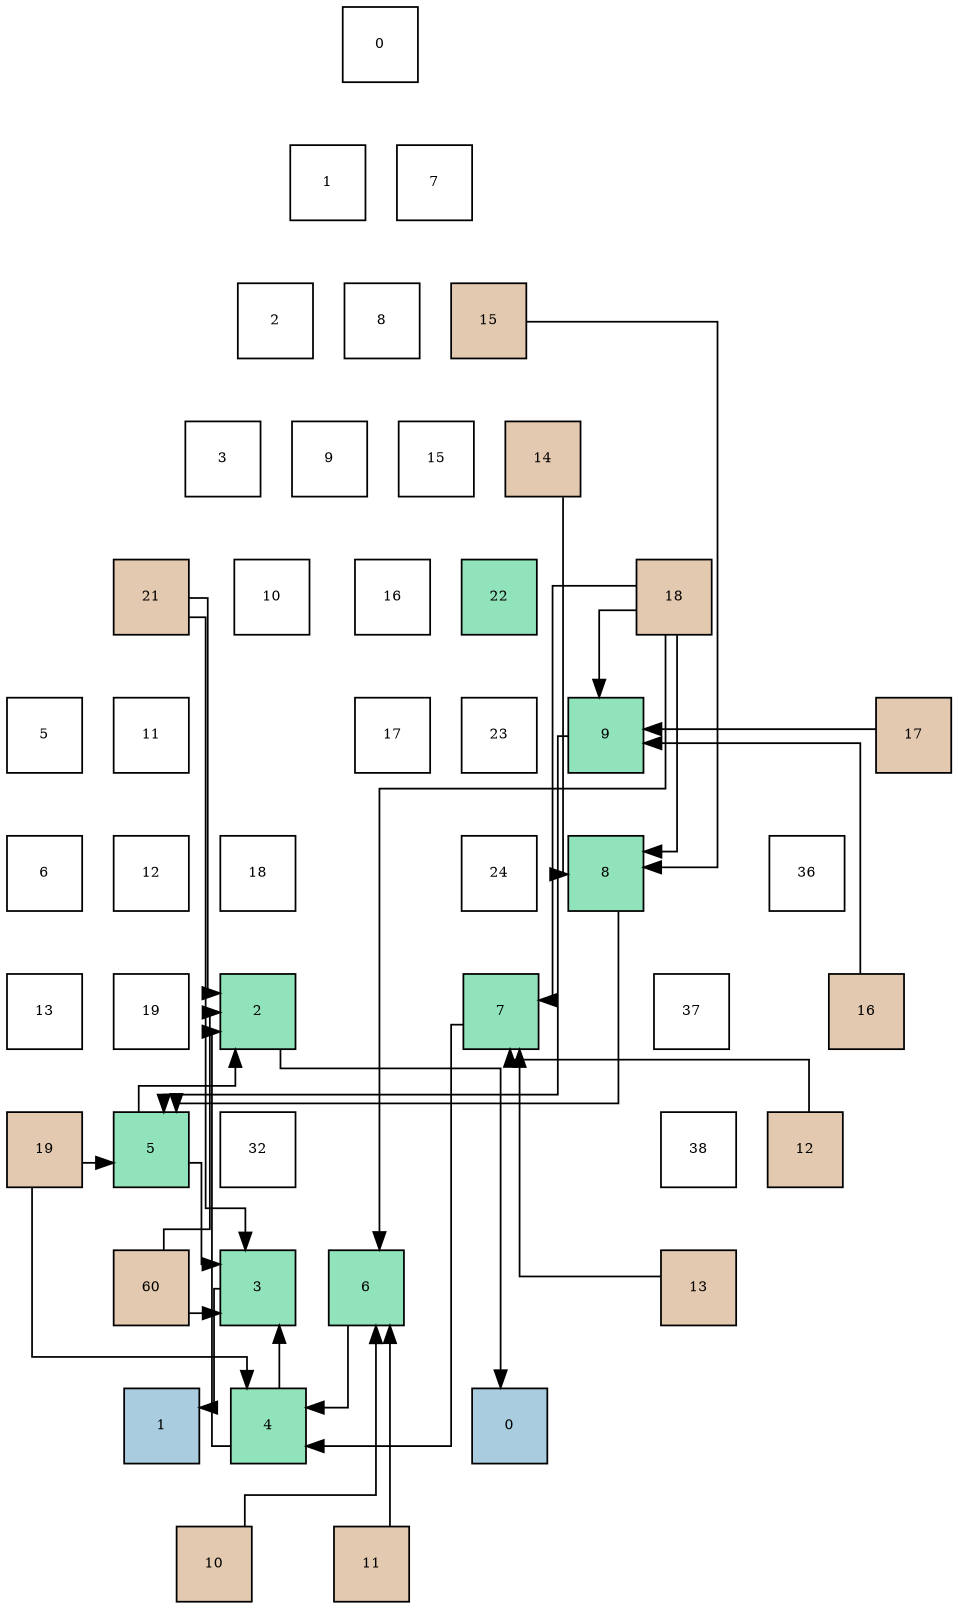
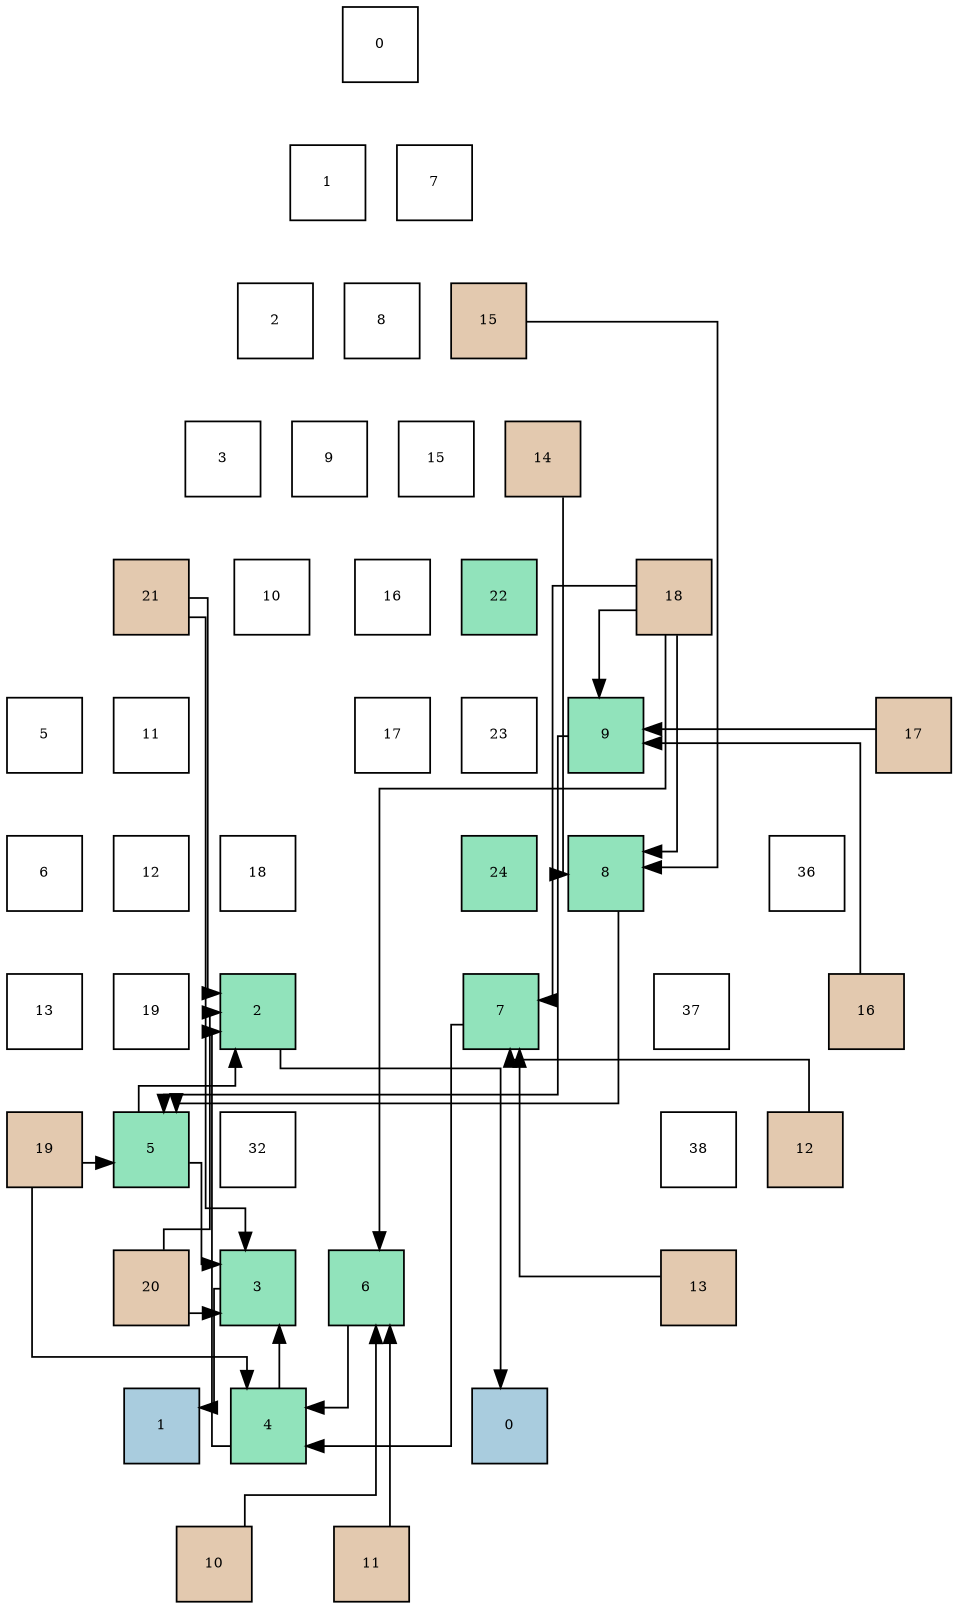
(499, 873) -> (499, 873)
(151, 1288) -> (151, 1288)
